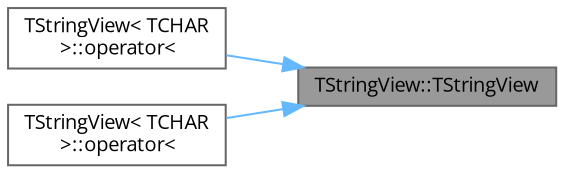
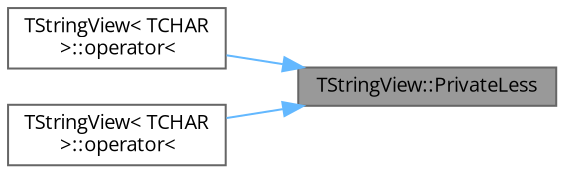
(427, 87) -> (427, 87)
